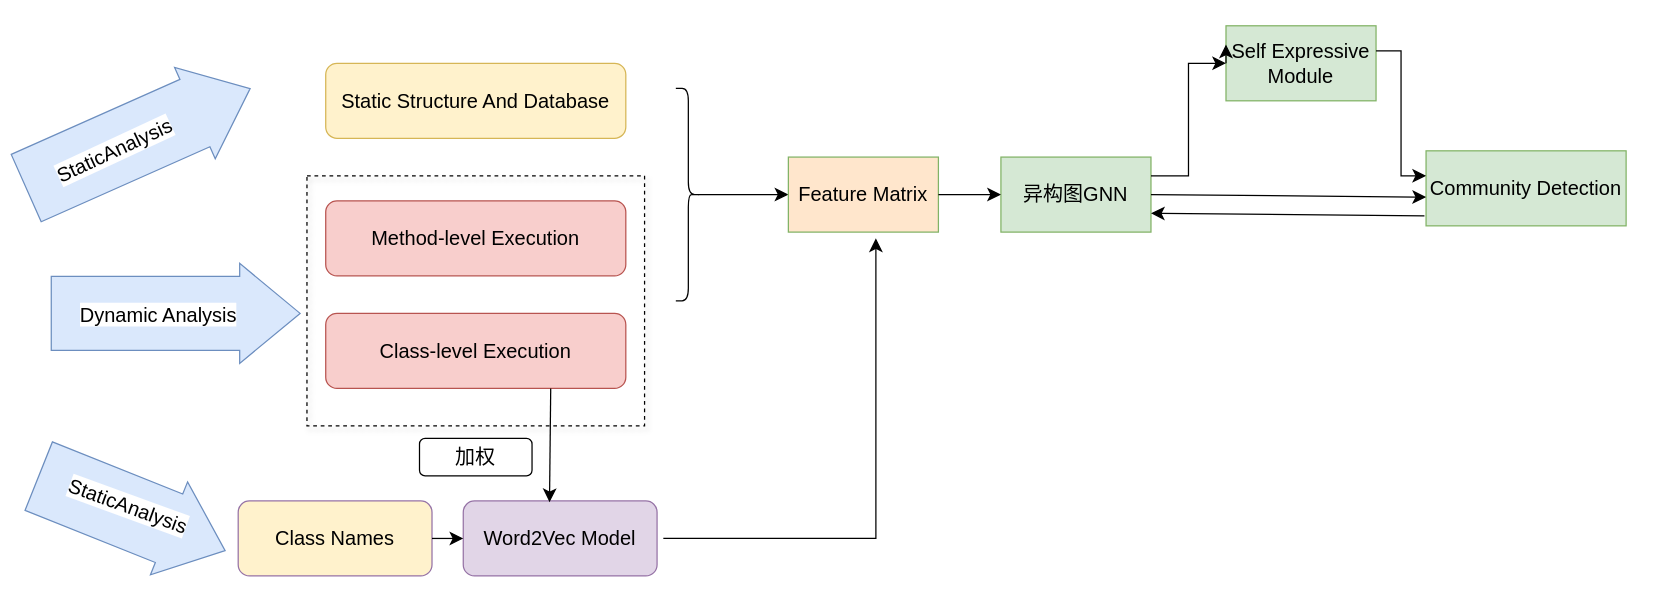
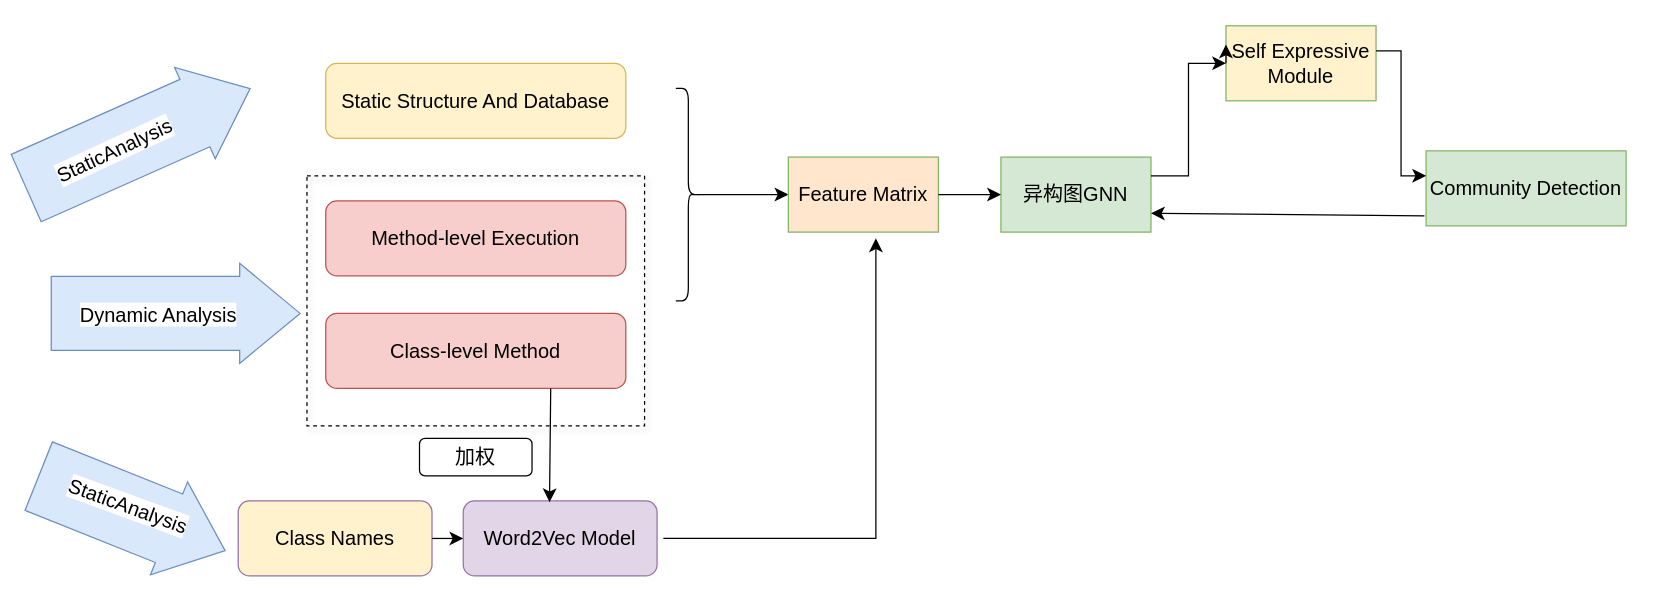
(1301, 63) -> (1301, 63)
(1285, 196) -> none
(476, 351) -> (476, 351)
